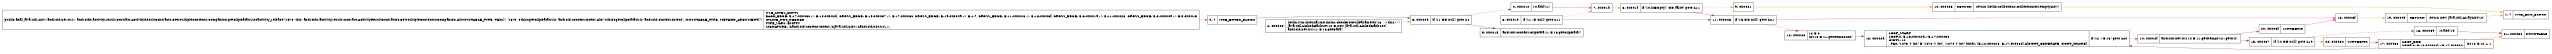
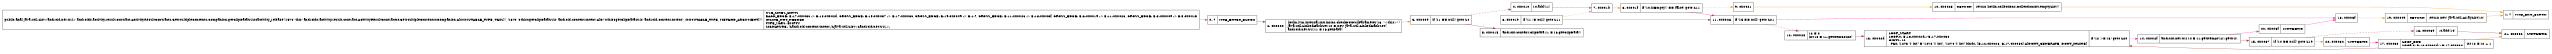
(1332, 16) -> (1260, 22)
(2537, 34) -> (2537, 34)
